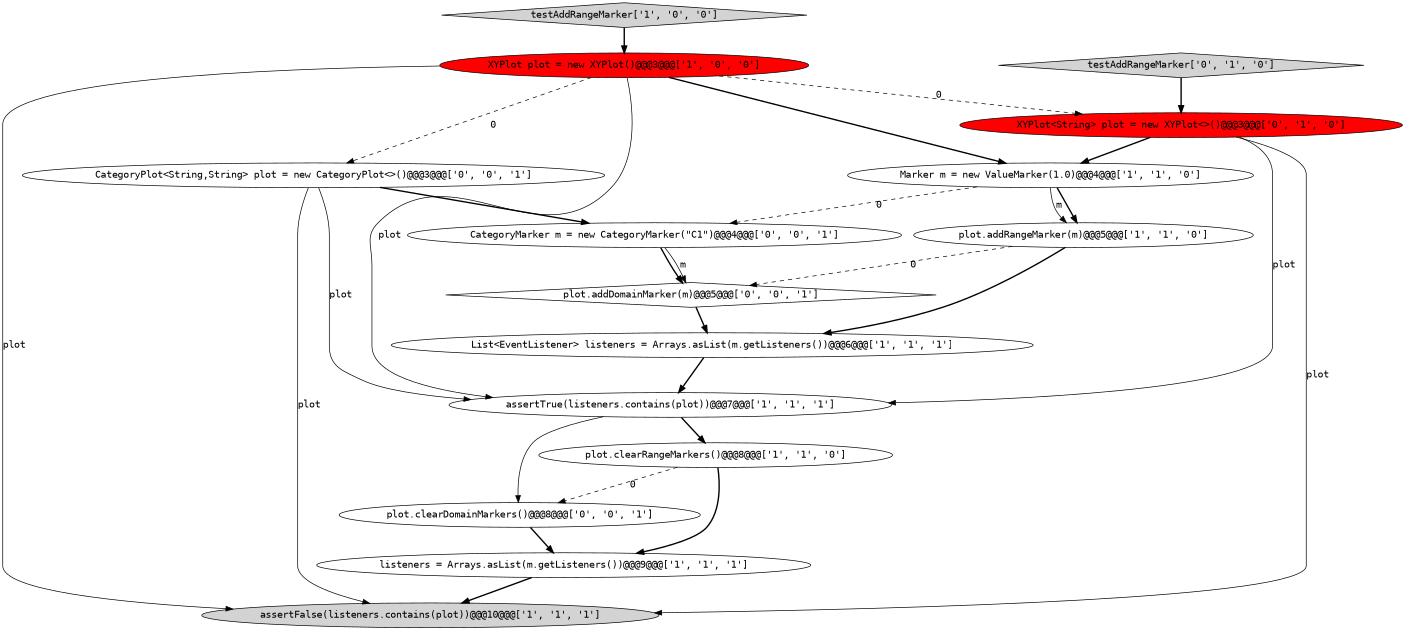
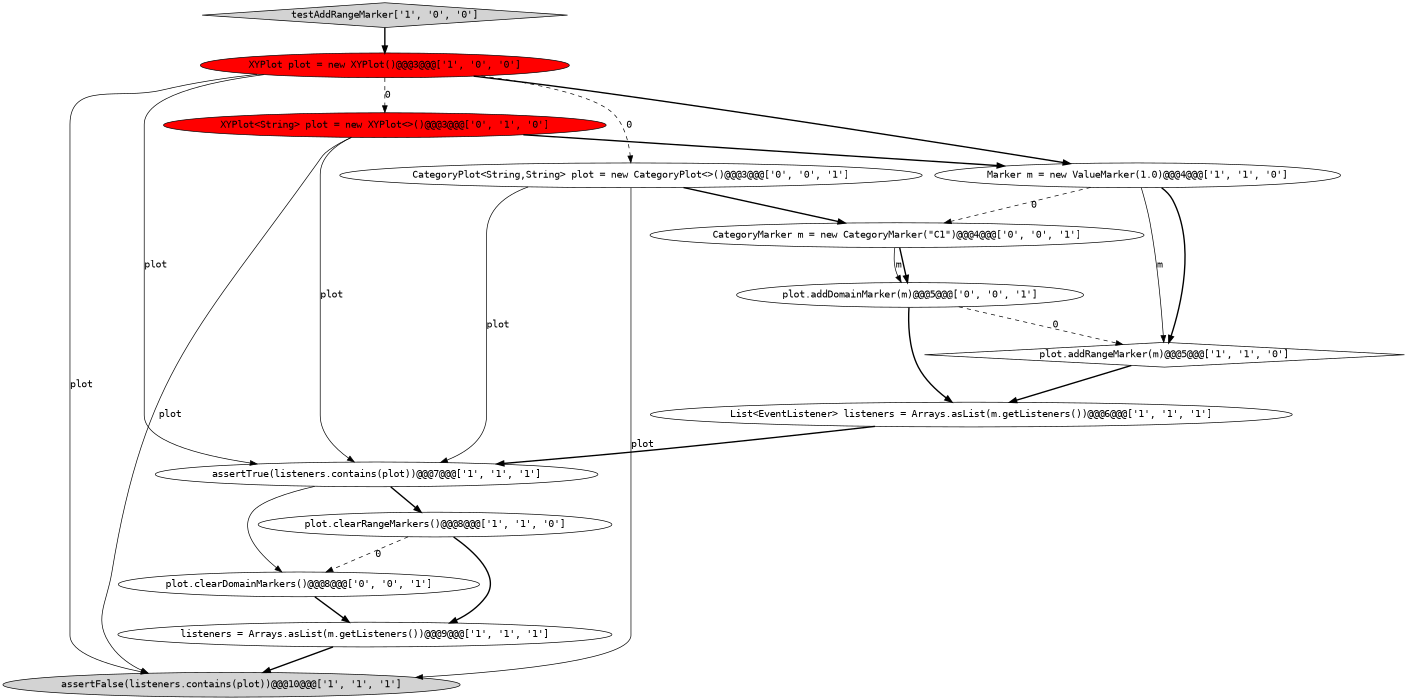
(1181, 65) -> none
(1084, 235) -> (1164, 355)
(885, 265) -> (1037, 325)
(691, 295) -> (910, 295)
